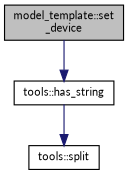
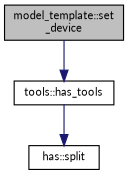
(64, 93) -> (64, 93)
(64, 158) -> (64, 158)
